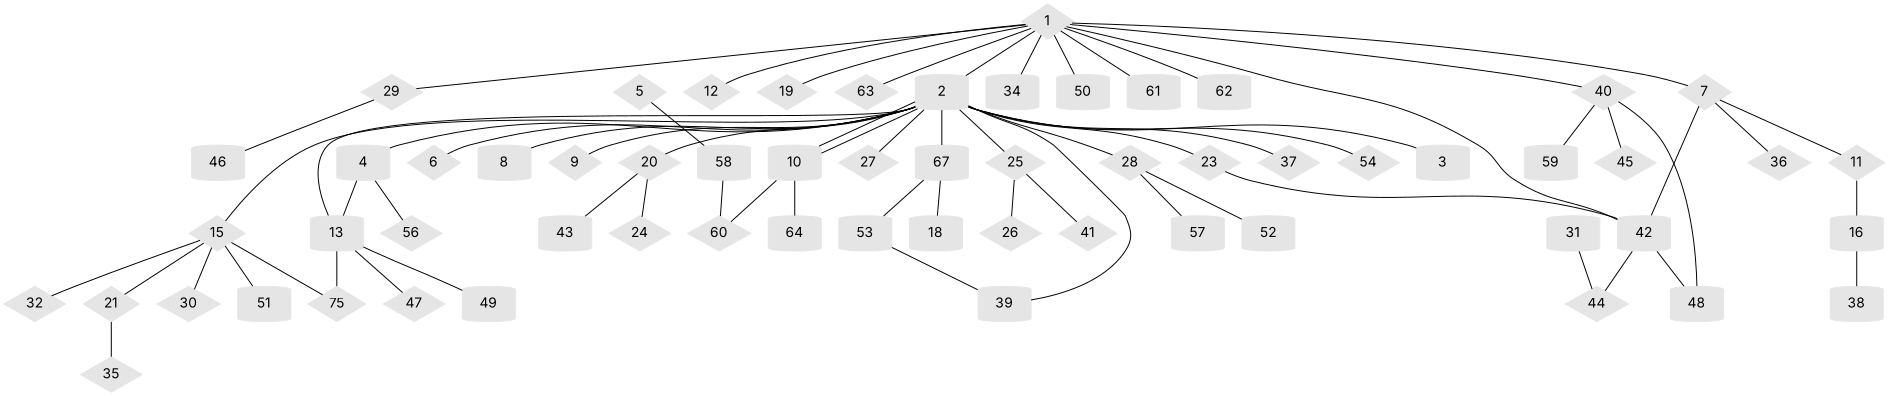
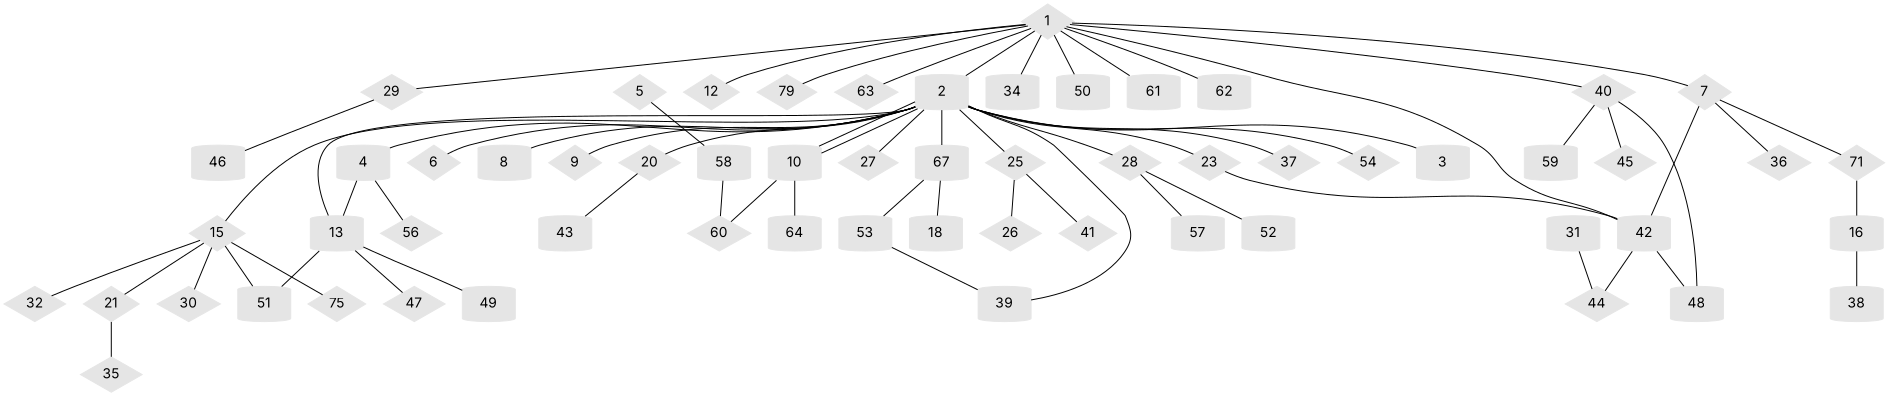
(787, 92) -> (787, 92)
(1857, 163) -> (1857, 163)
(640, 233) -> none
(337, 269) -> (300, 269)
